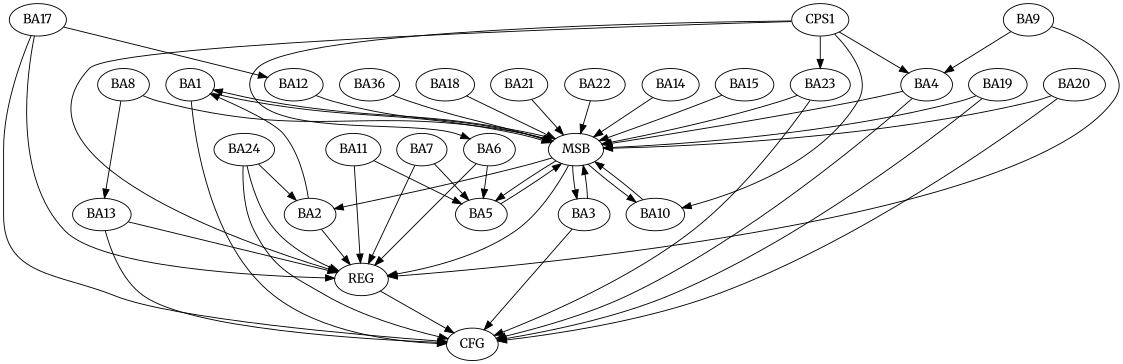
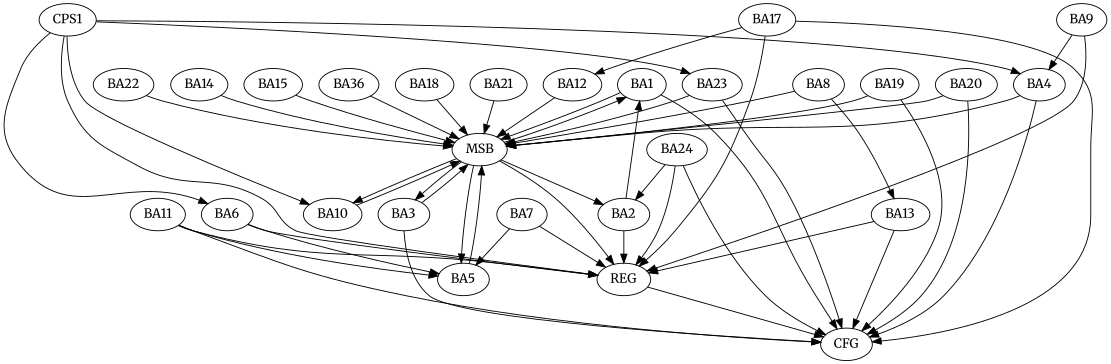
none -> (410, 296)
